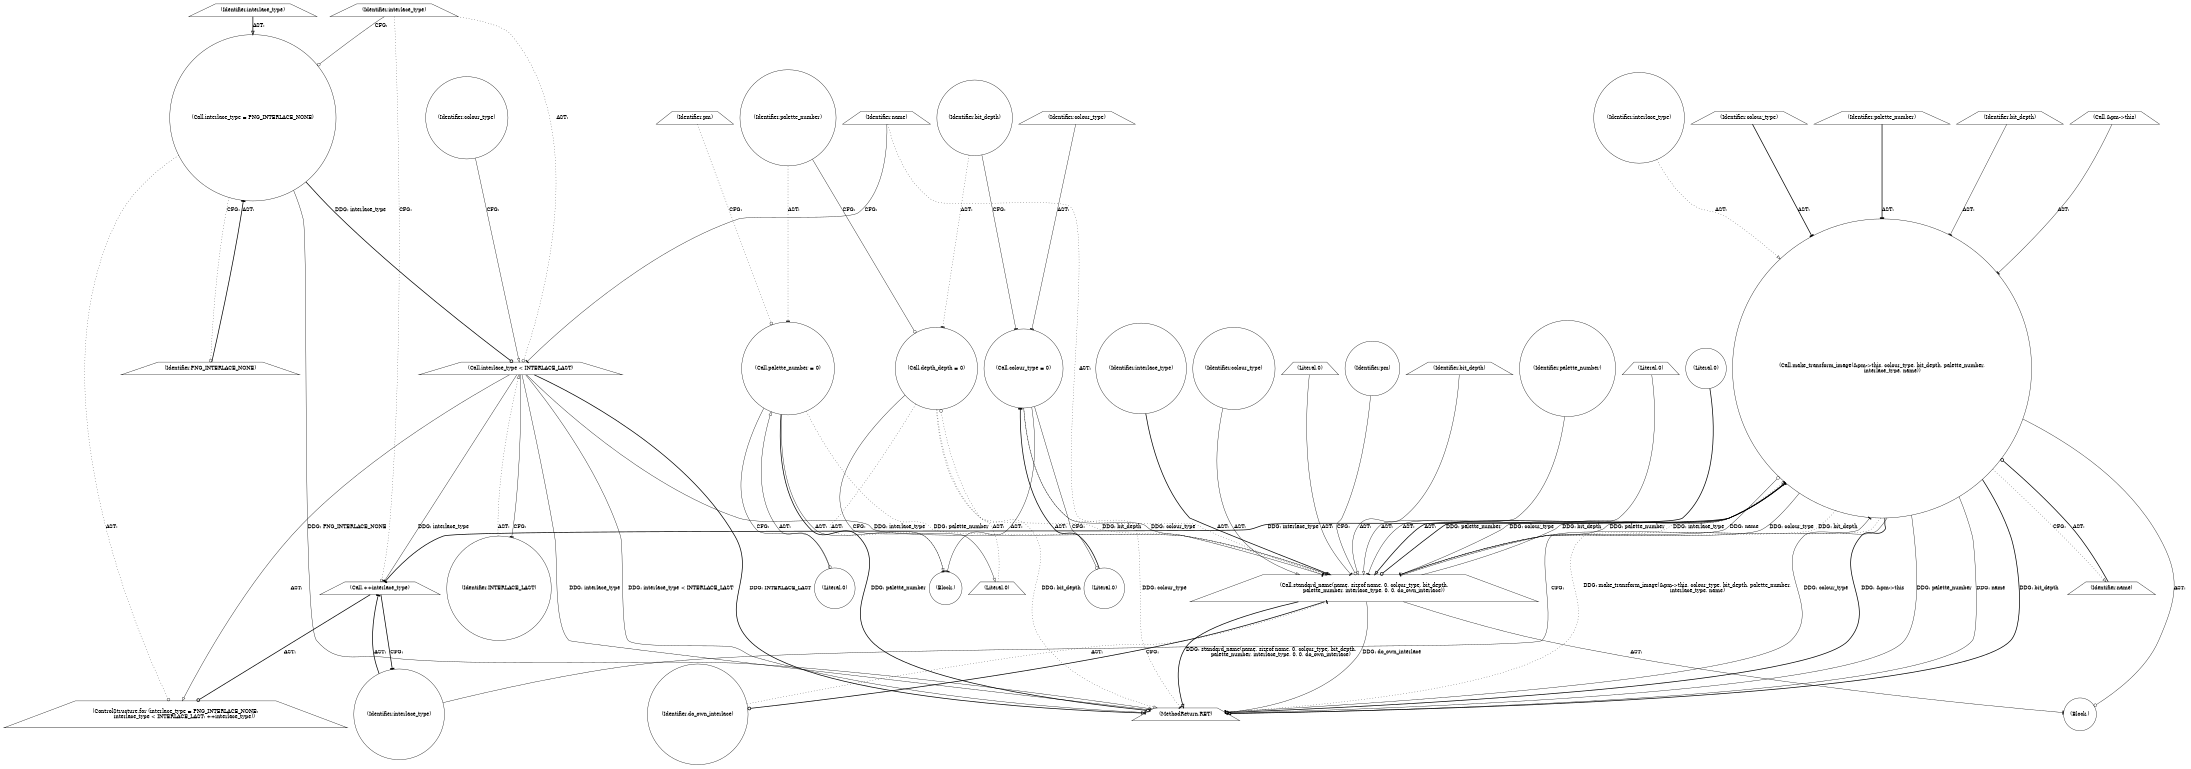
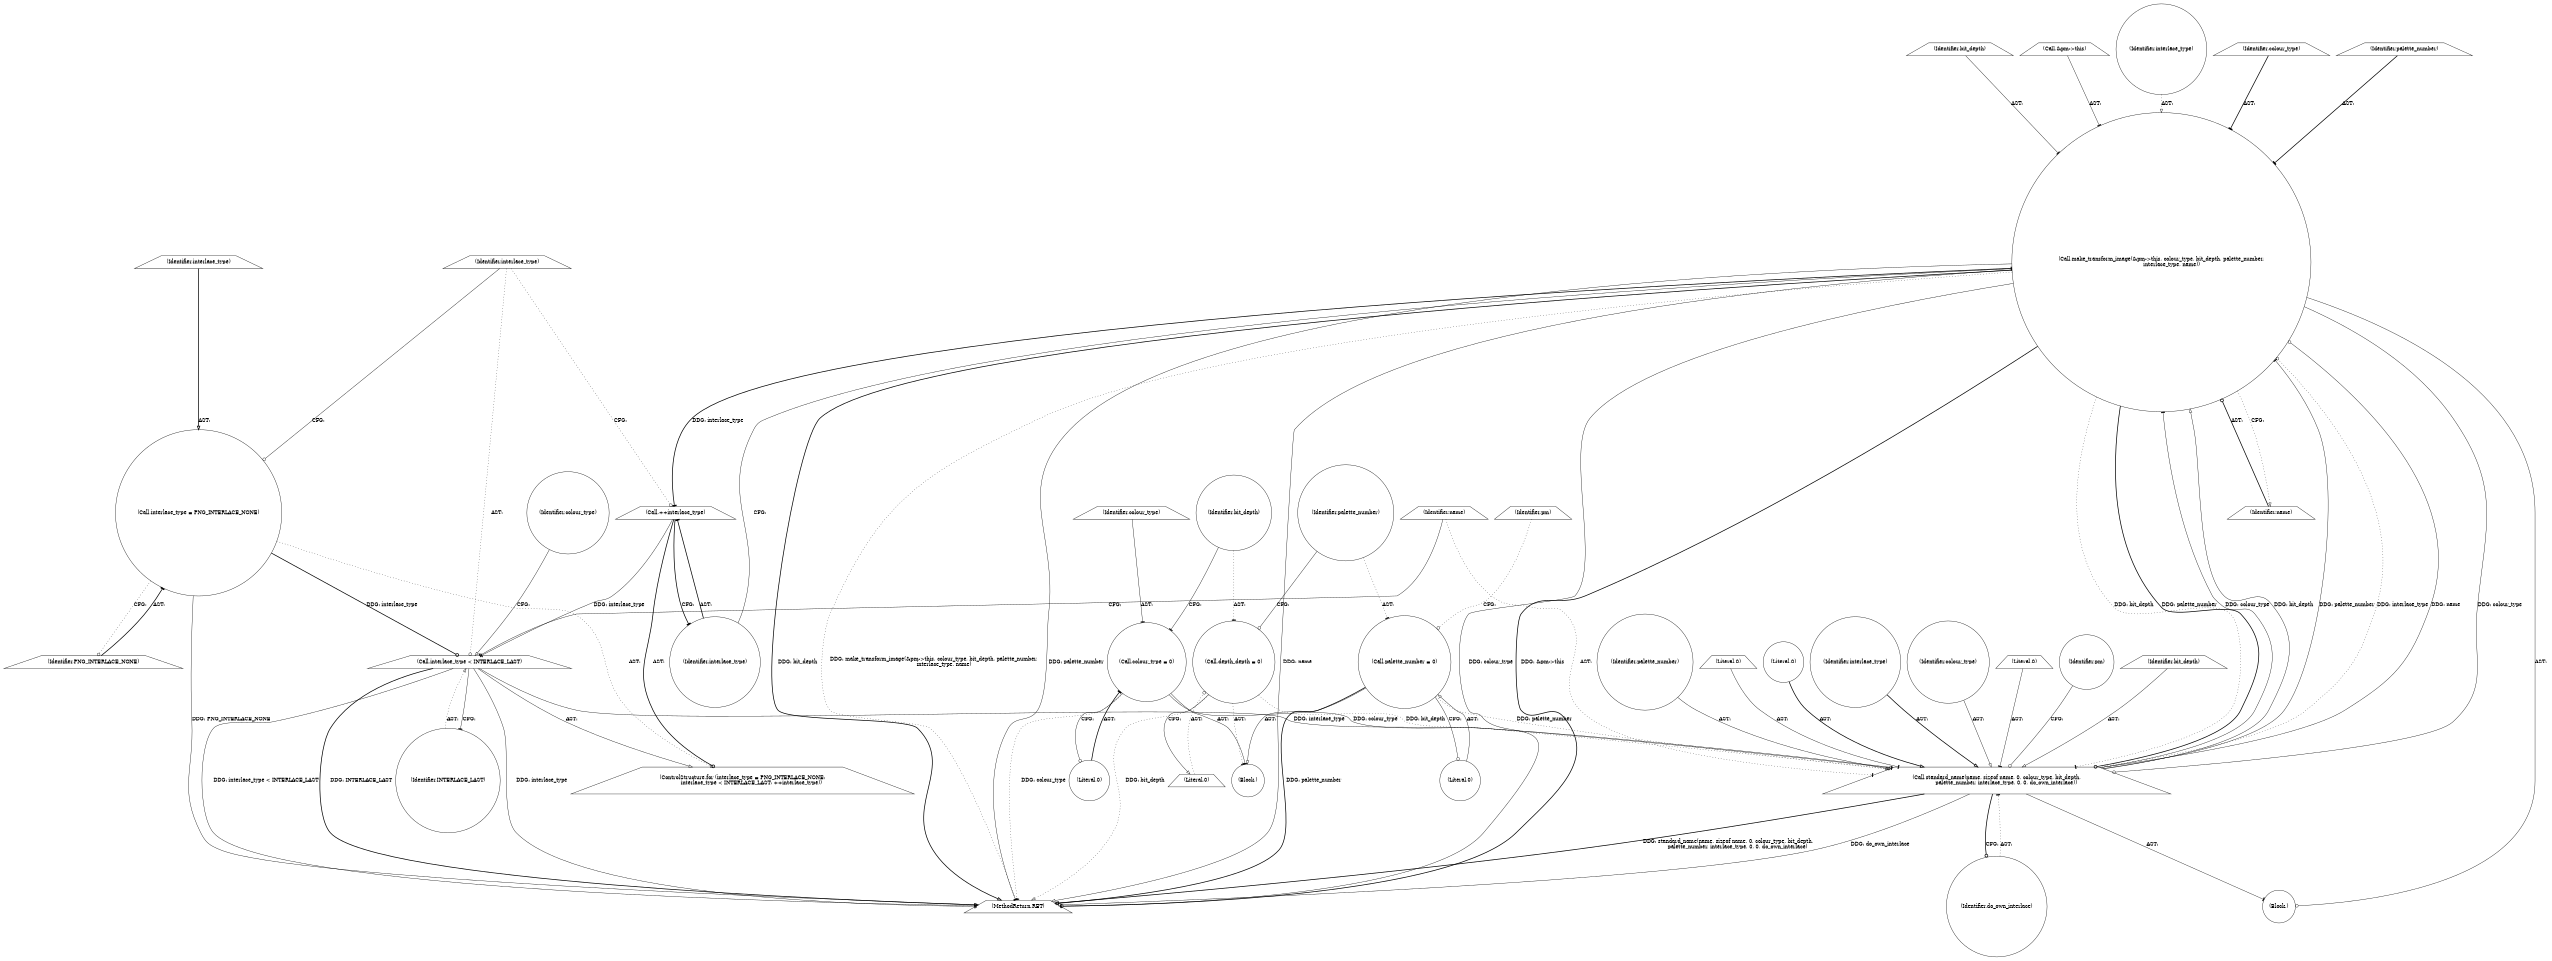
(451, 478) -> (592, 603)
